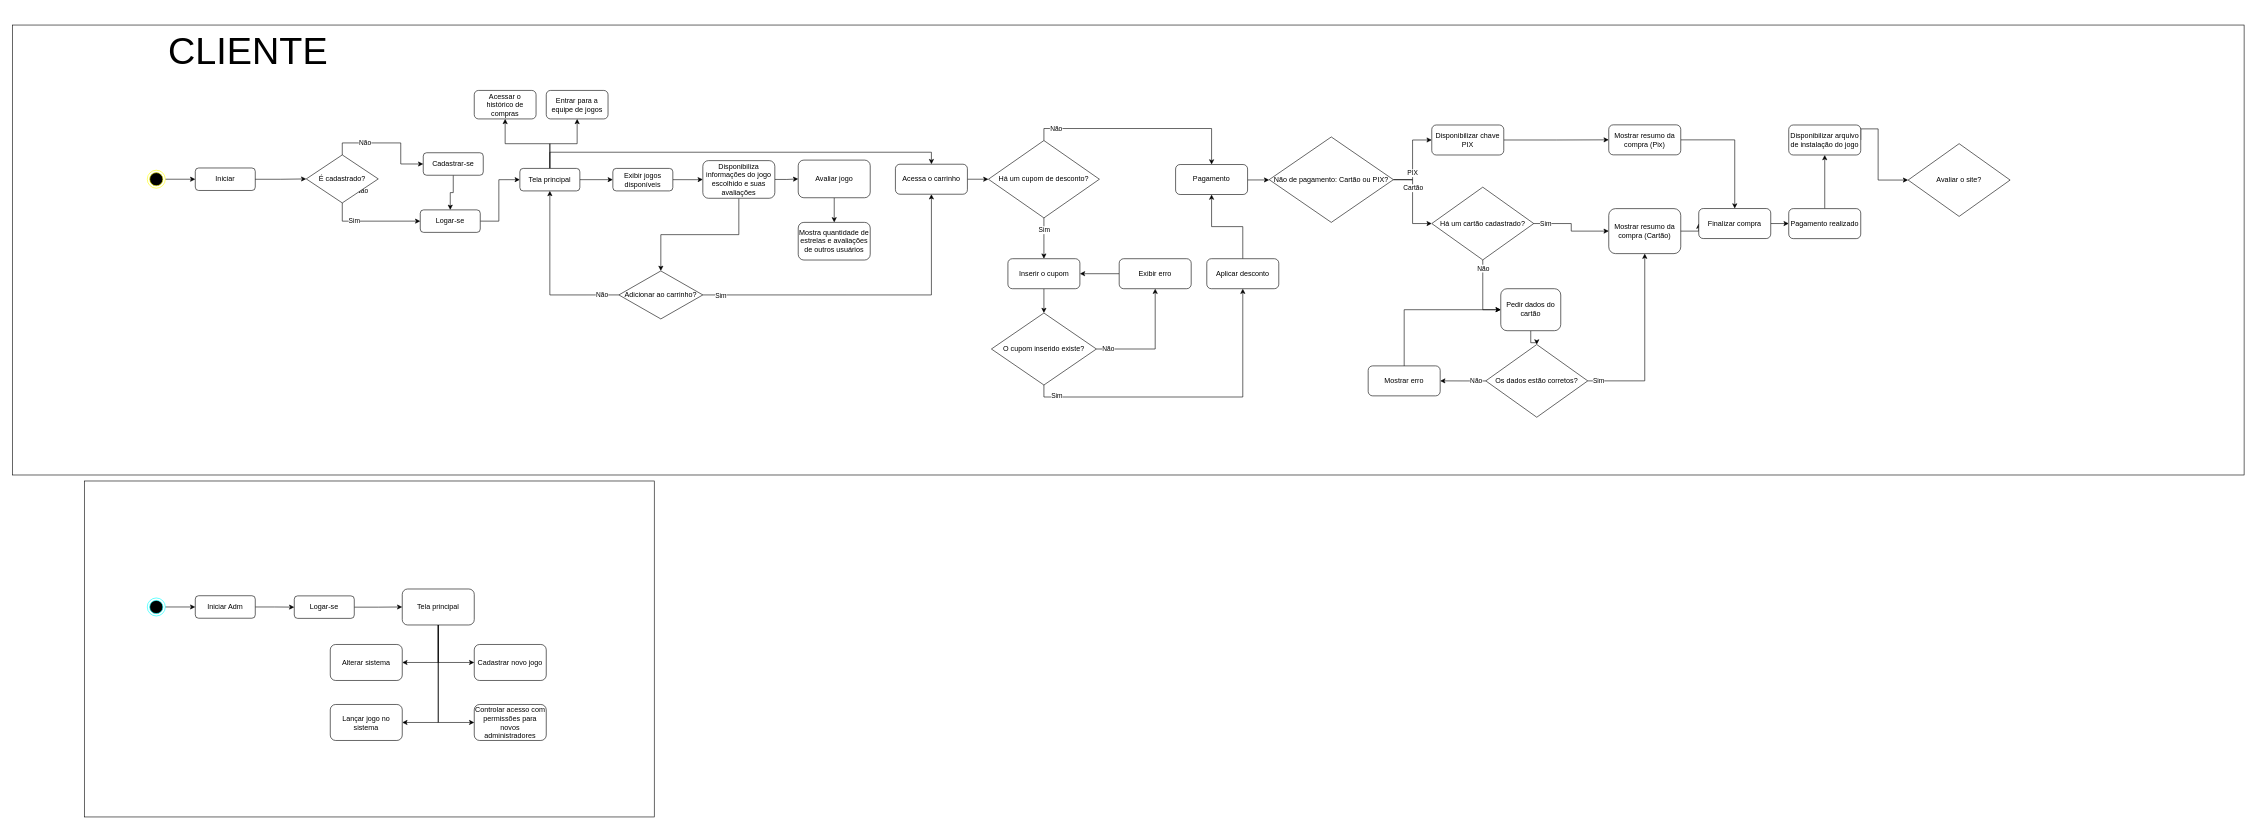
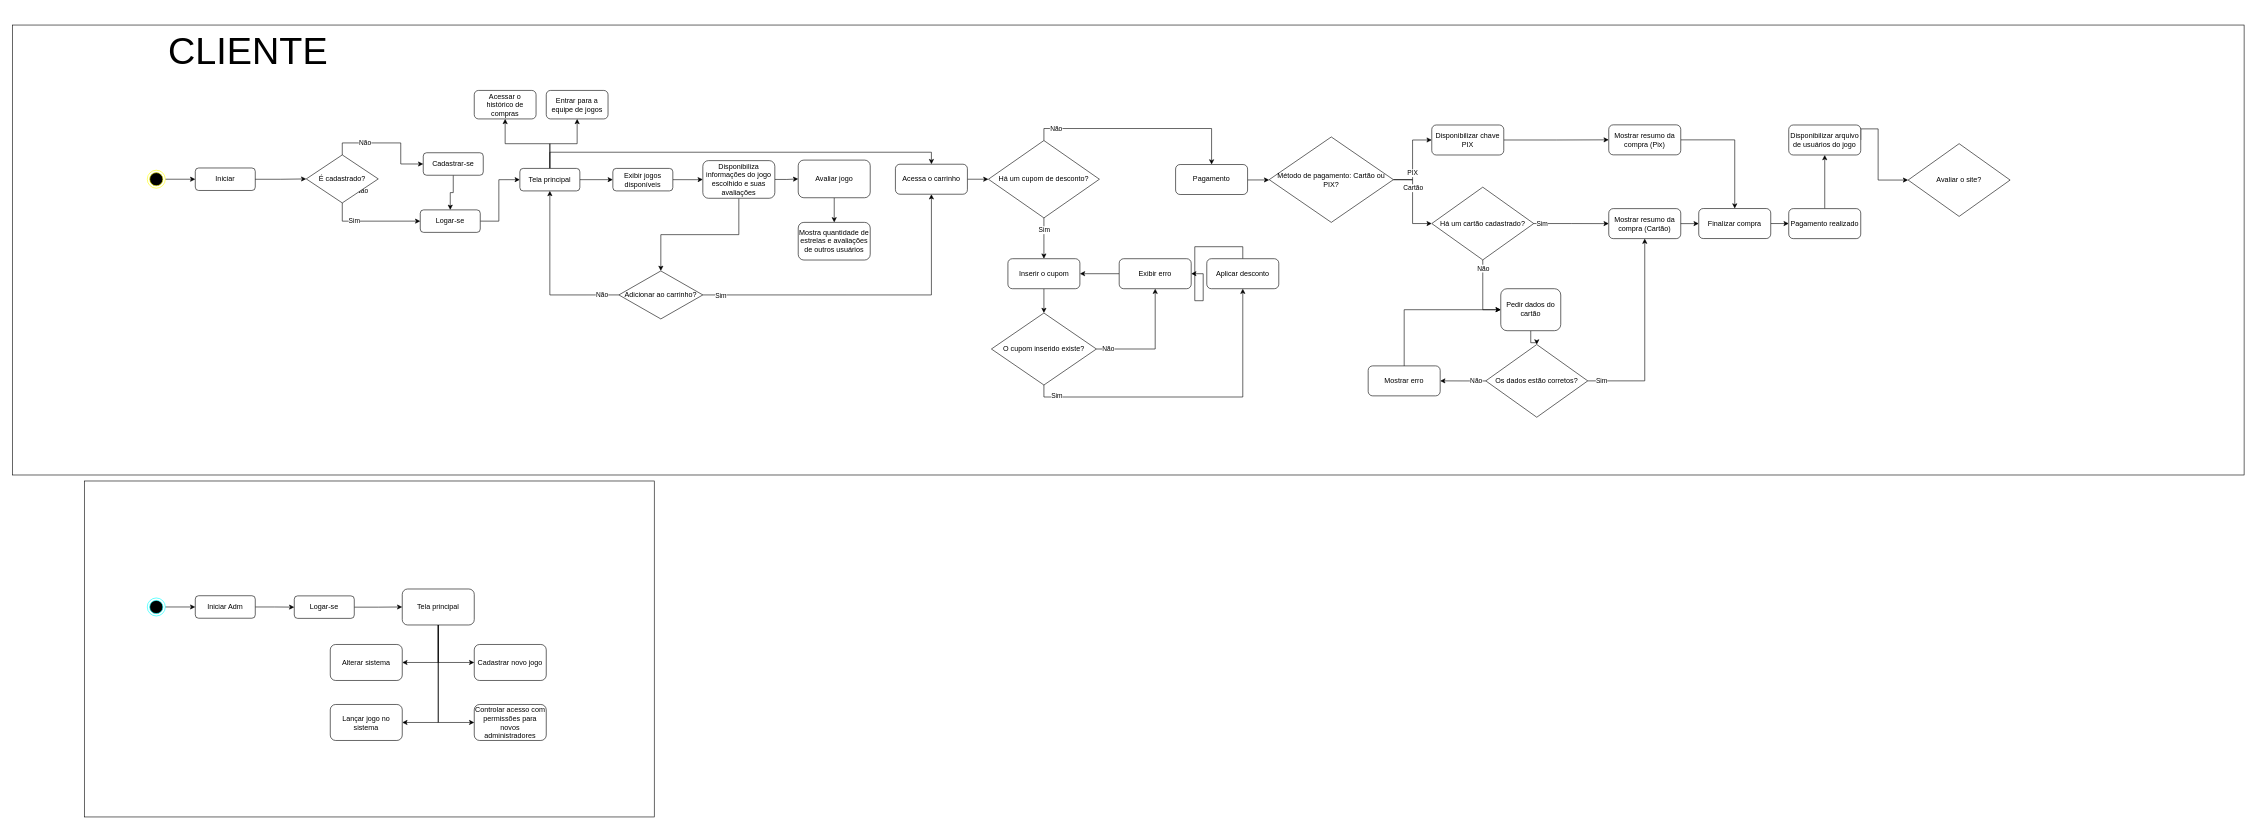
(1825, 140) -> (1825, 140)
(1331, 180) -> (1331, 180)
(1214, 227) -> (1200, 301)
(1645, 231) -> (1645, 224)
